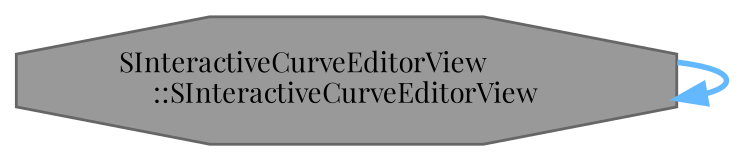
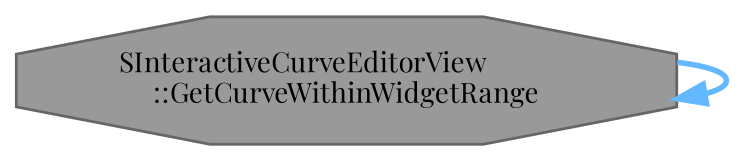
(347, 81) -> (347, 81)
